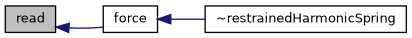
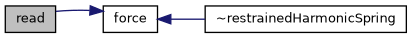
(86, 28) -> (73, 10)
